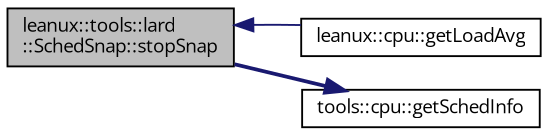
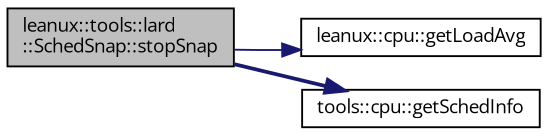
(277, 25) -> (258, 50)
